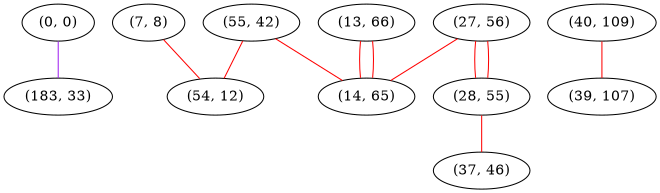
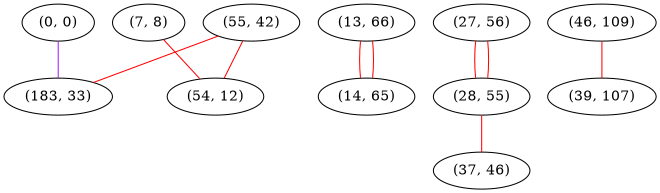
(602, 23) -> (602, 23)
(309, 60) -> (156, 59)
(424, 60) -> none
